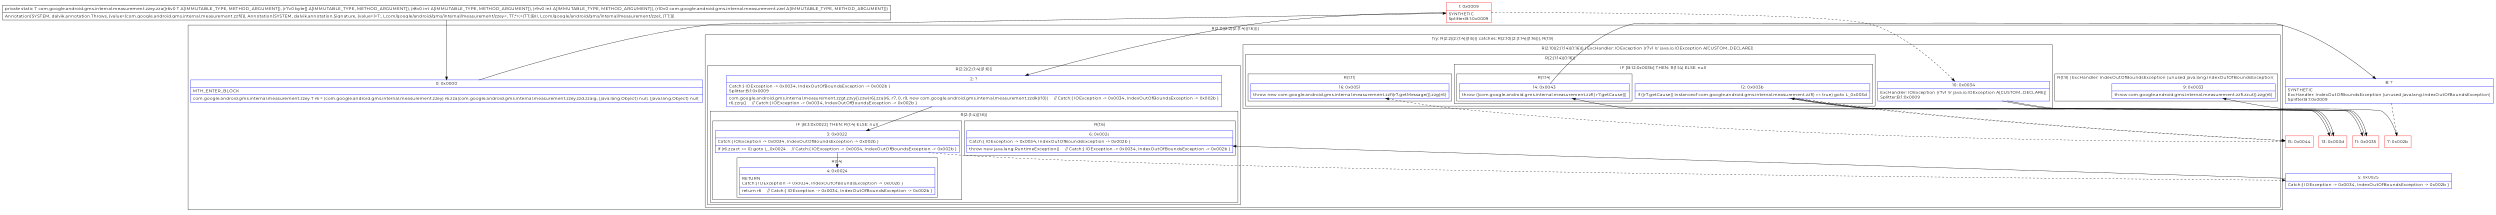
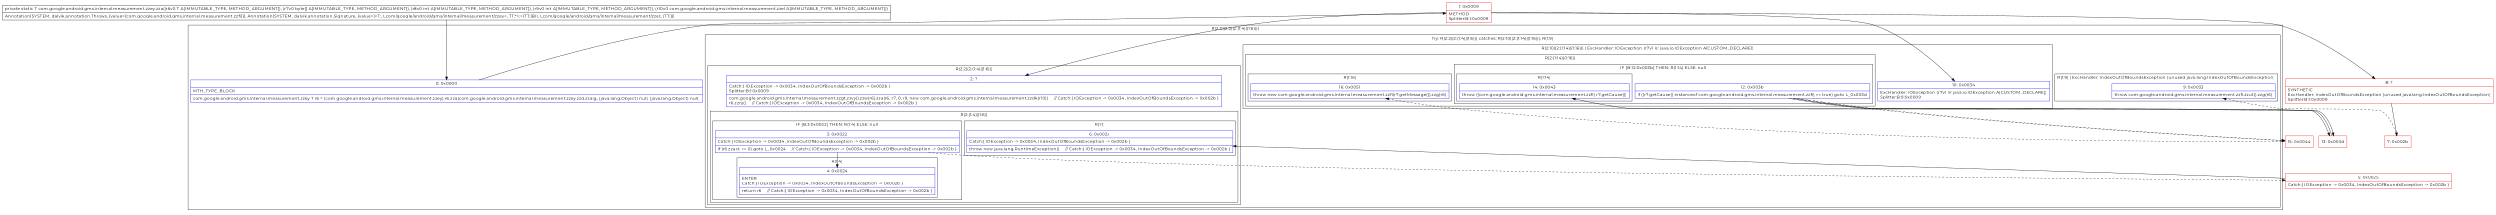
(1461, 14) -> (1459, 14)
(1731, 15) -> (1767, 16)
(1958, 23) -> (1939, 15)
(1350, 78) -> (1350, 78)
(216, 91) -> (214, 91)
(2389, 91) -> (2389, 91)
(1900, 97) -> (1901, 97)
(2356, 109) -> (2318, 109)
(901, 118) -> none
(2394, 118) -> (2394, 118)
(1100, 125) -> (1100, 125)
(2366, 142) -> none
(751, 178) -> (750, 178)
(2369, 181) -> (2369, 181)
